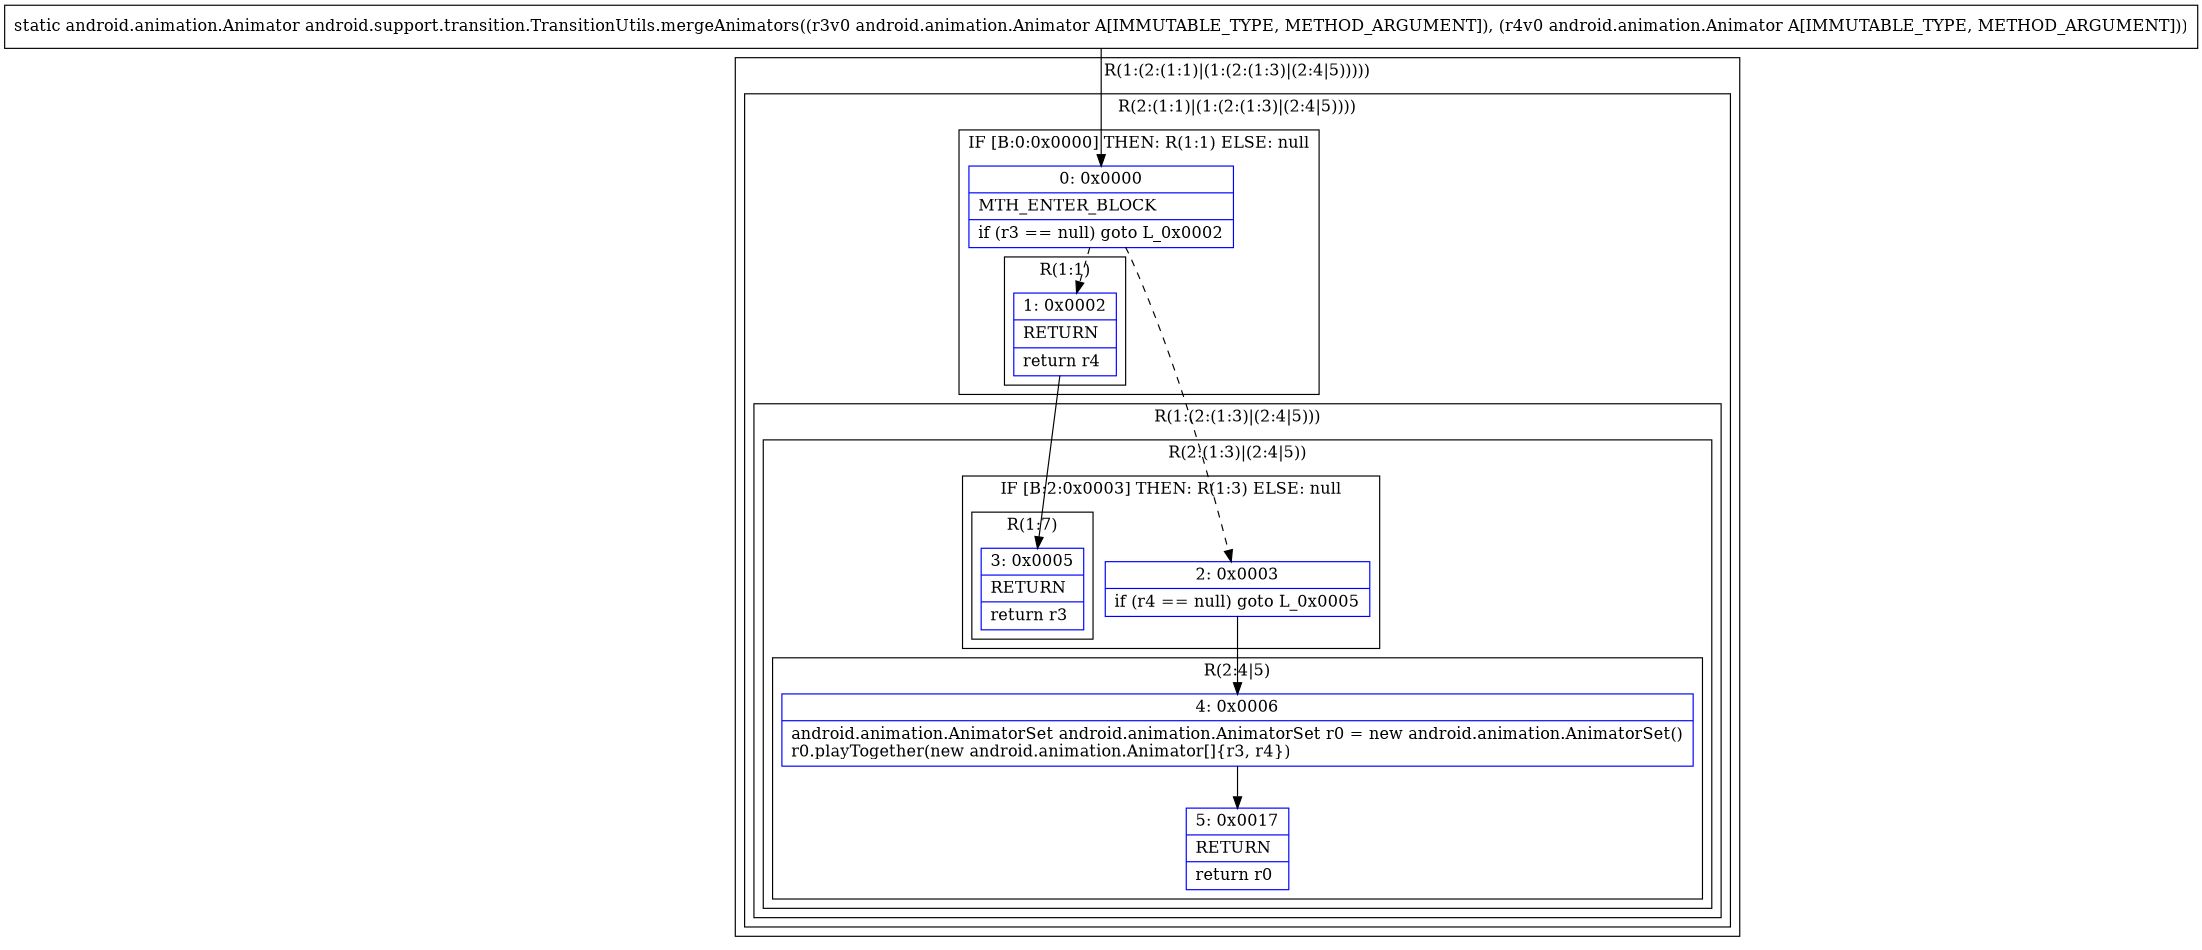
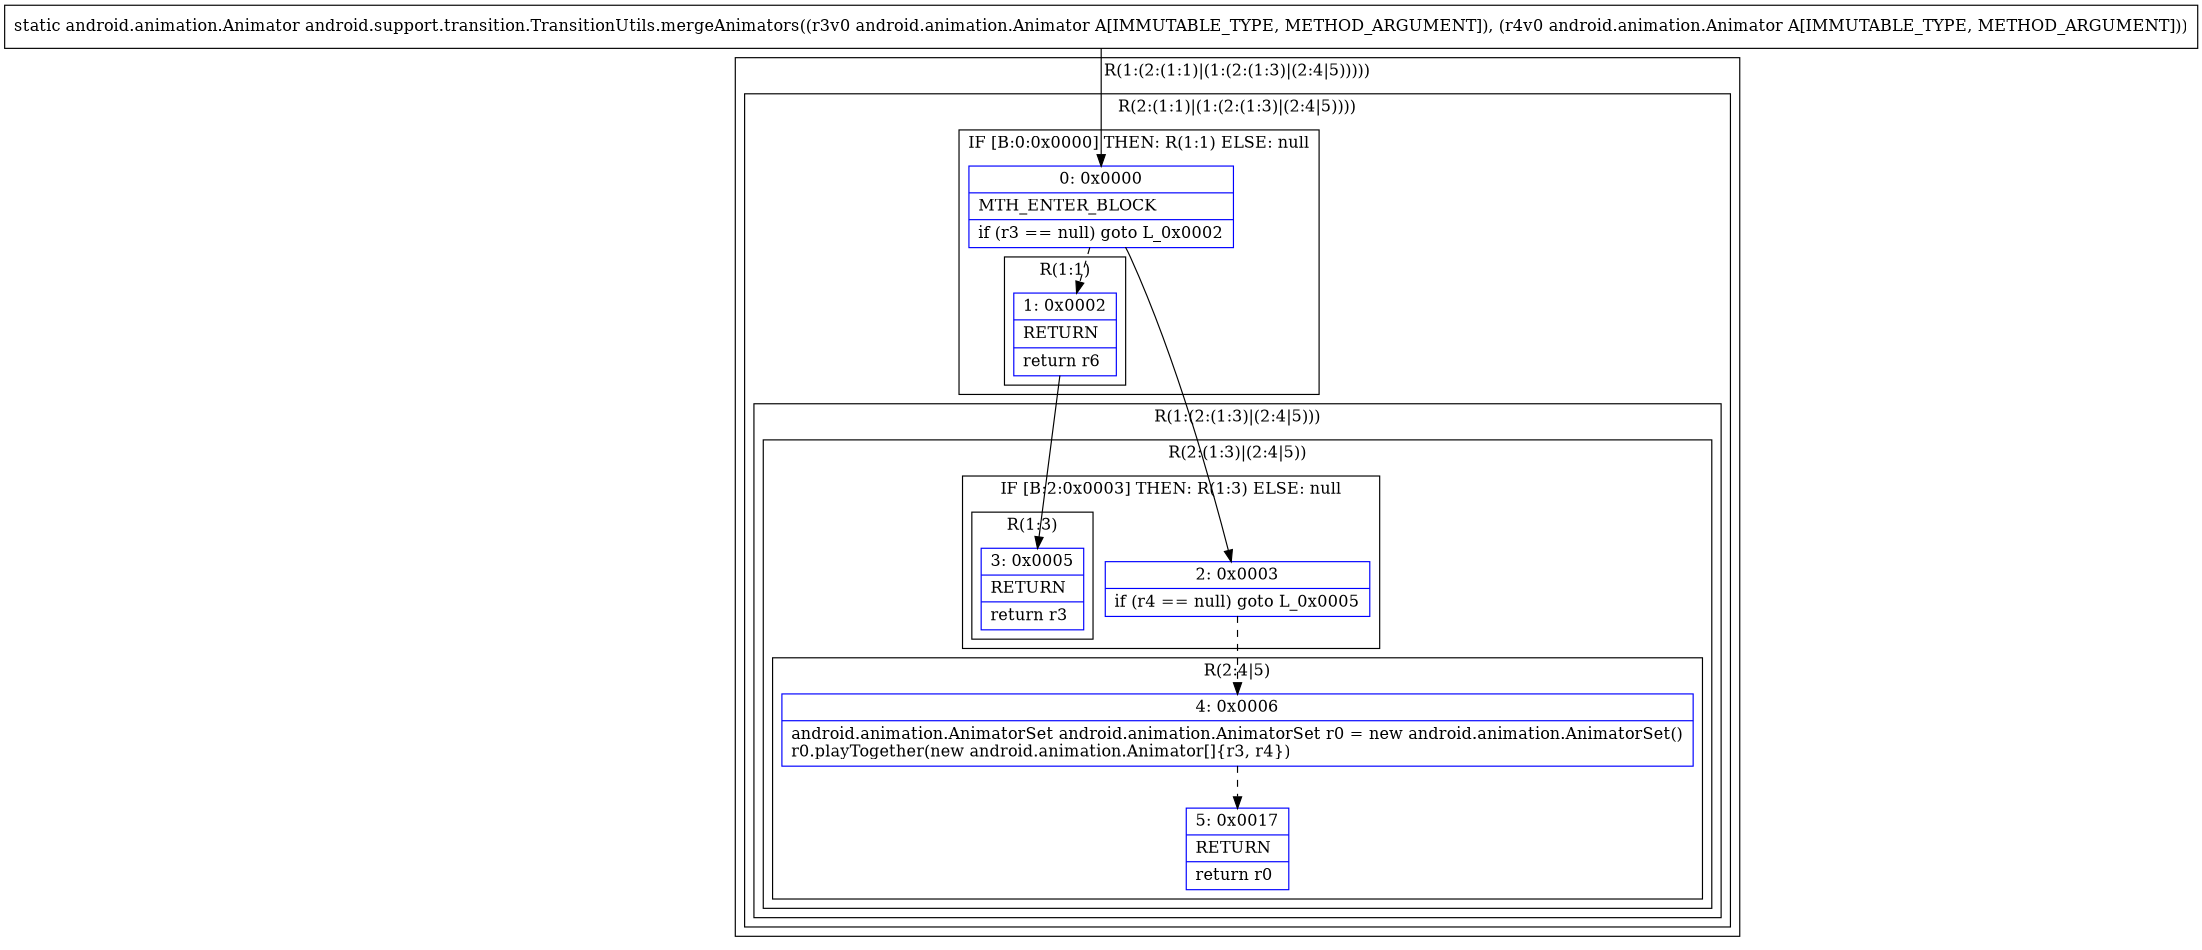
(1062, 361) -> (1062, 361)
(1178, 381) -> (1178, 381)
(1032, 526) -> (1032, 526)
(1238, 641) -> (1238, 641)
(1238, 781) -> (1238, 781)
